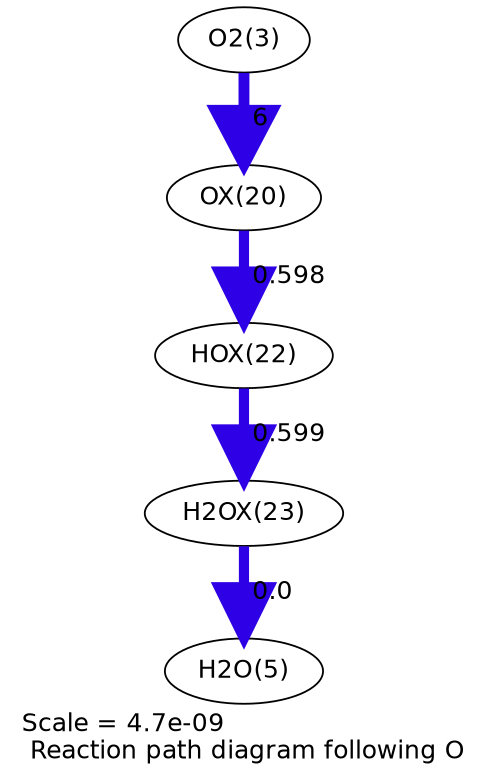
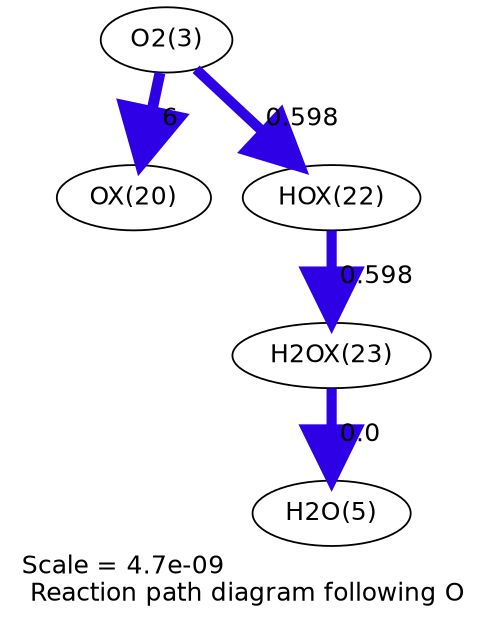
(244, 251) -> (230, 101)
(286, 434) -> (373, 277)
